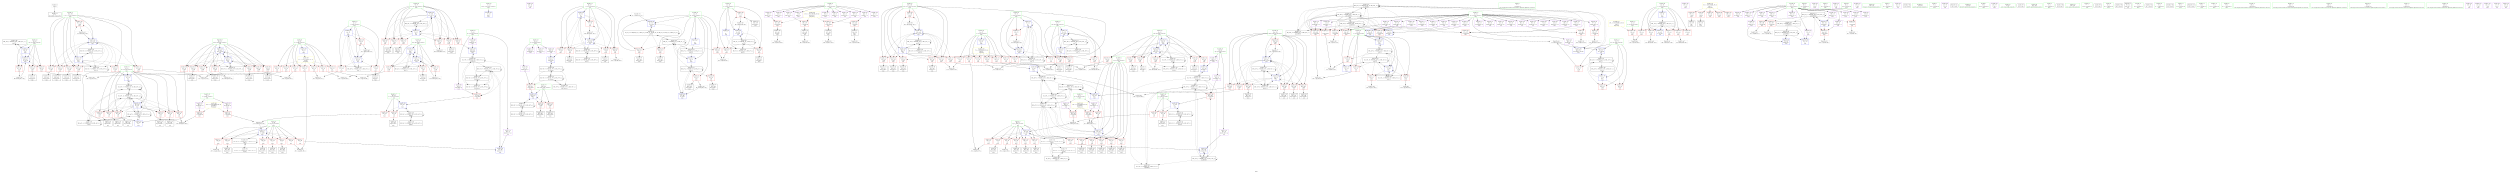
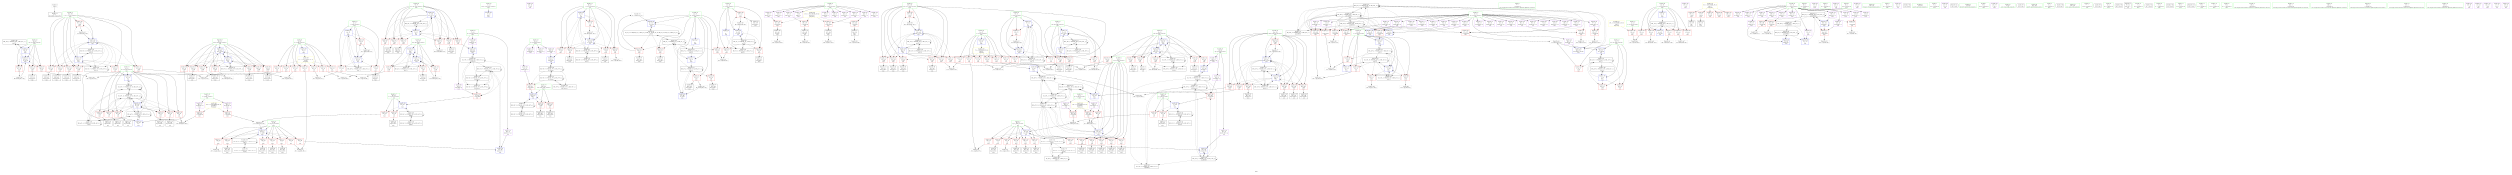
none -> (1782, 15)
